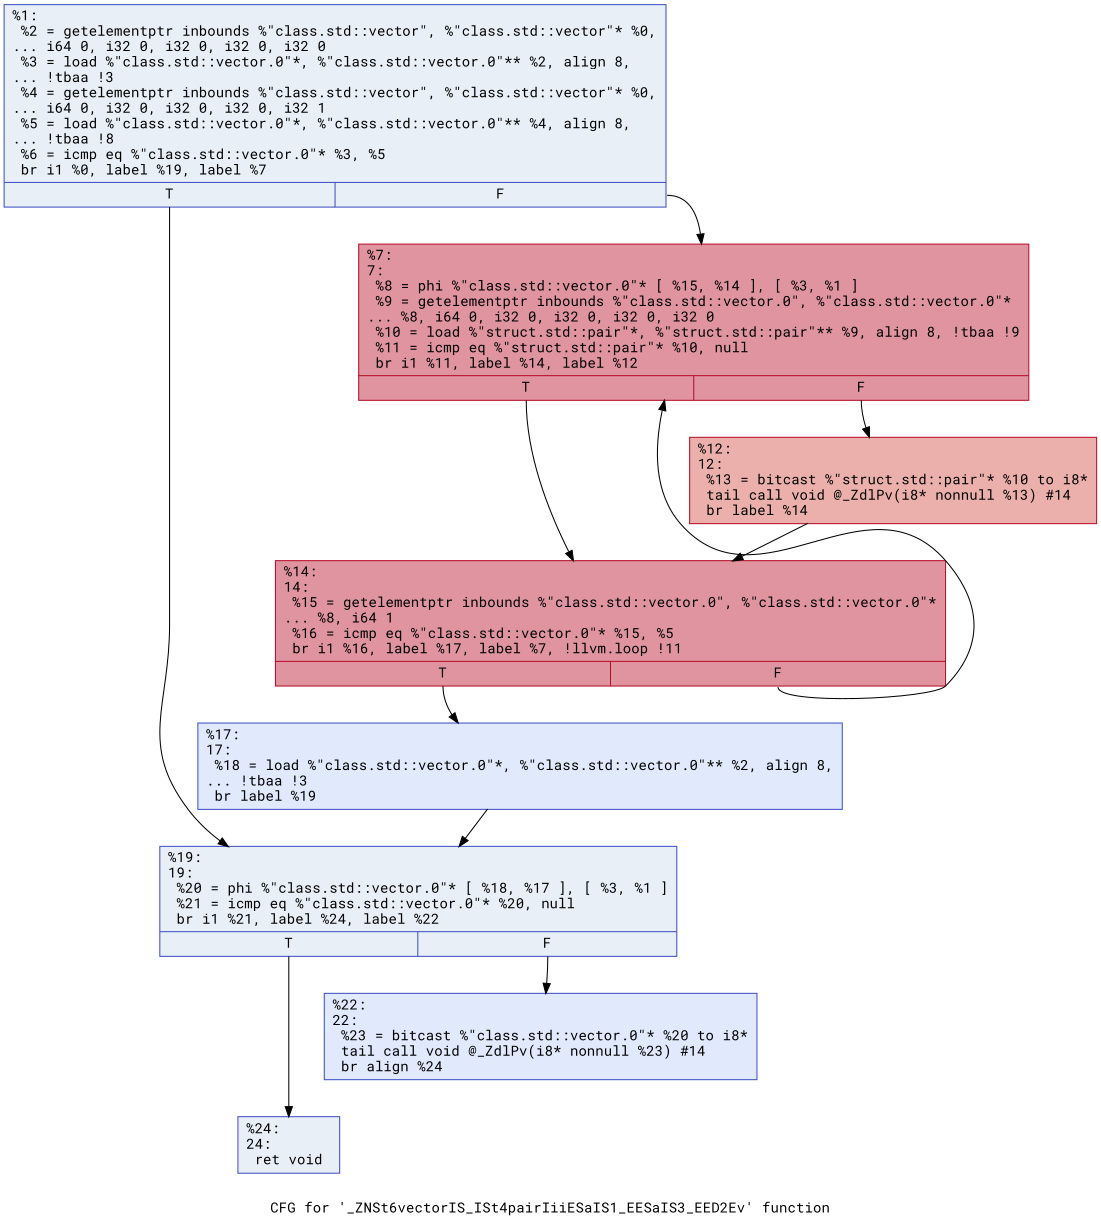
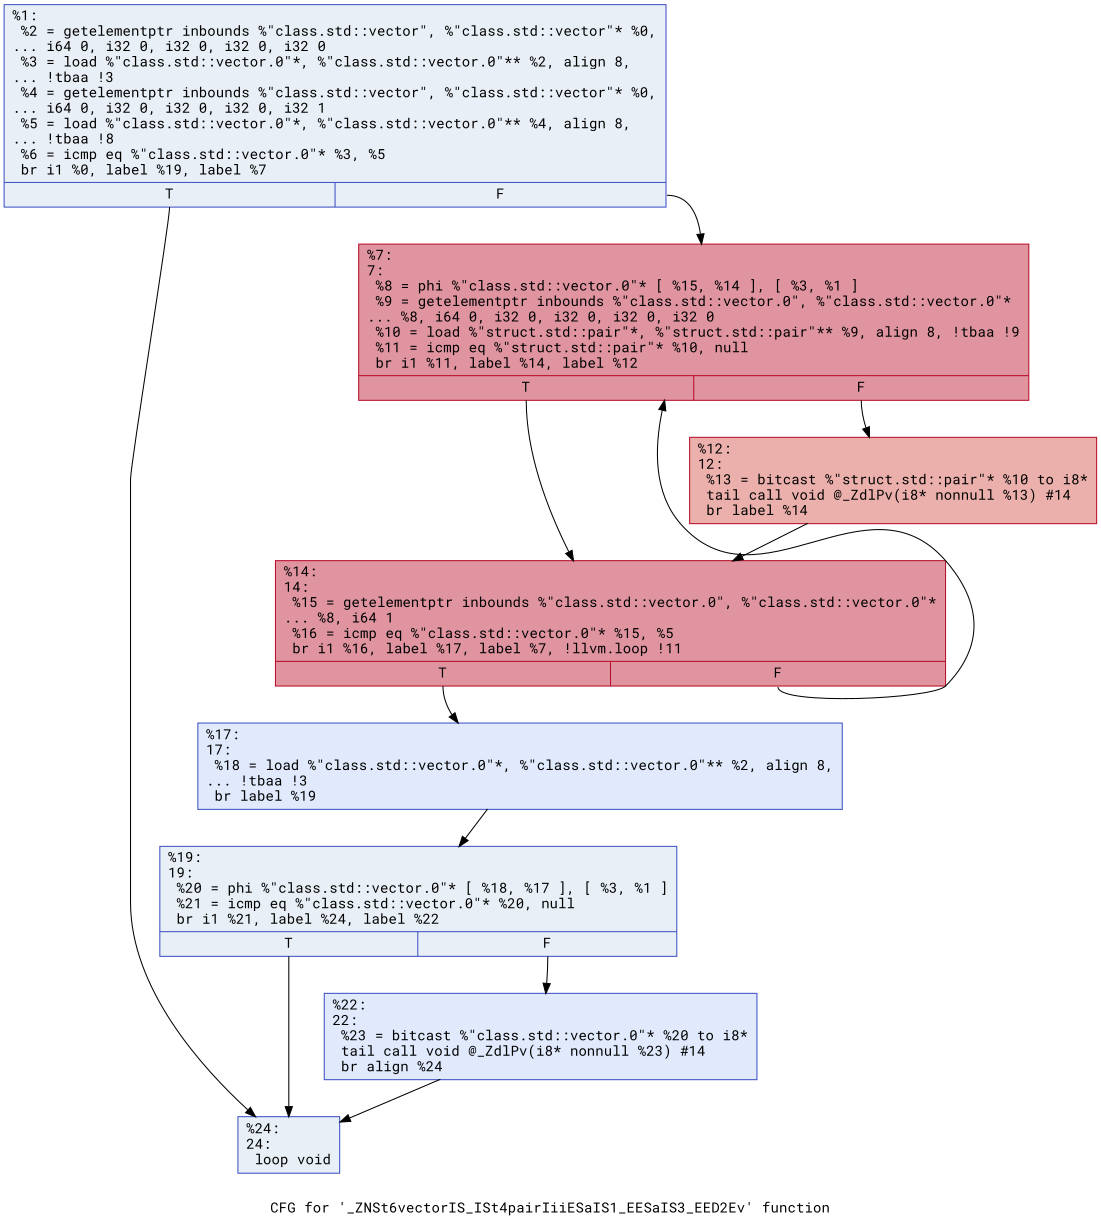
(170, 534) -> (131, 676)
none -> (395, 1099)
(285, 1160) -> (289, 1160)
